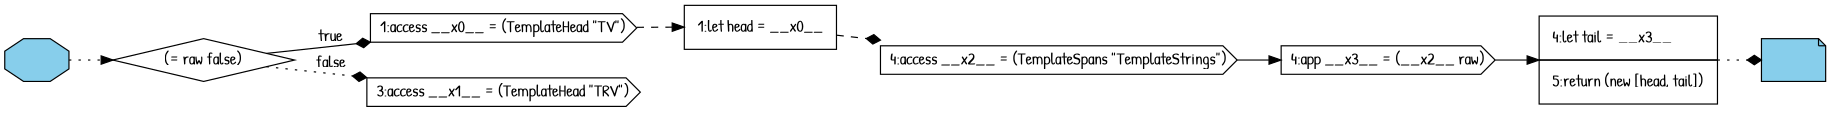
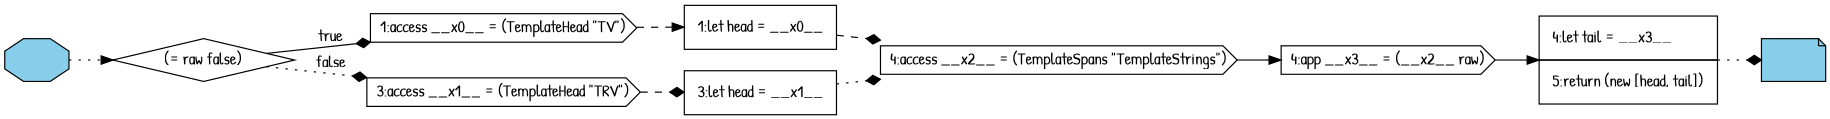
none -> (760, 92)
